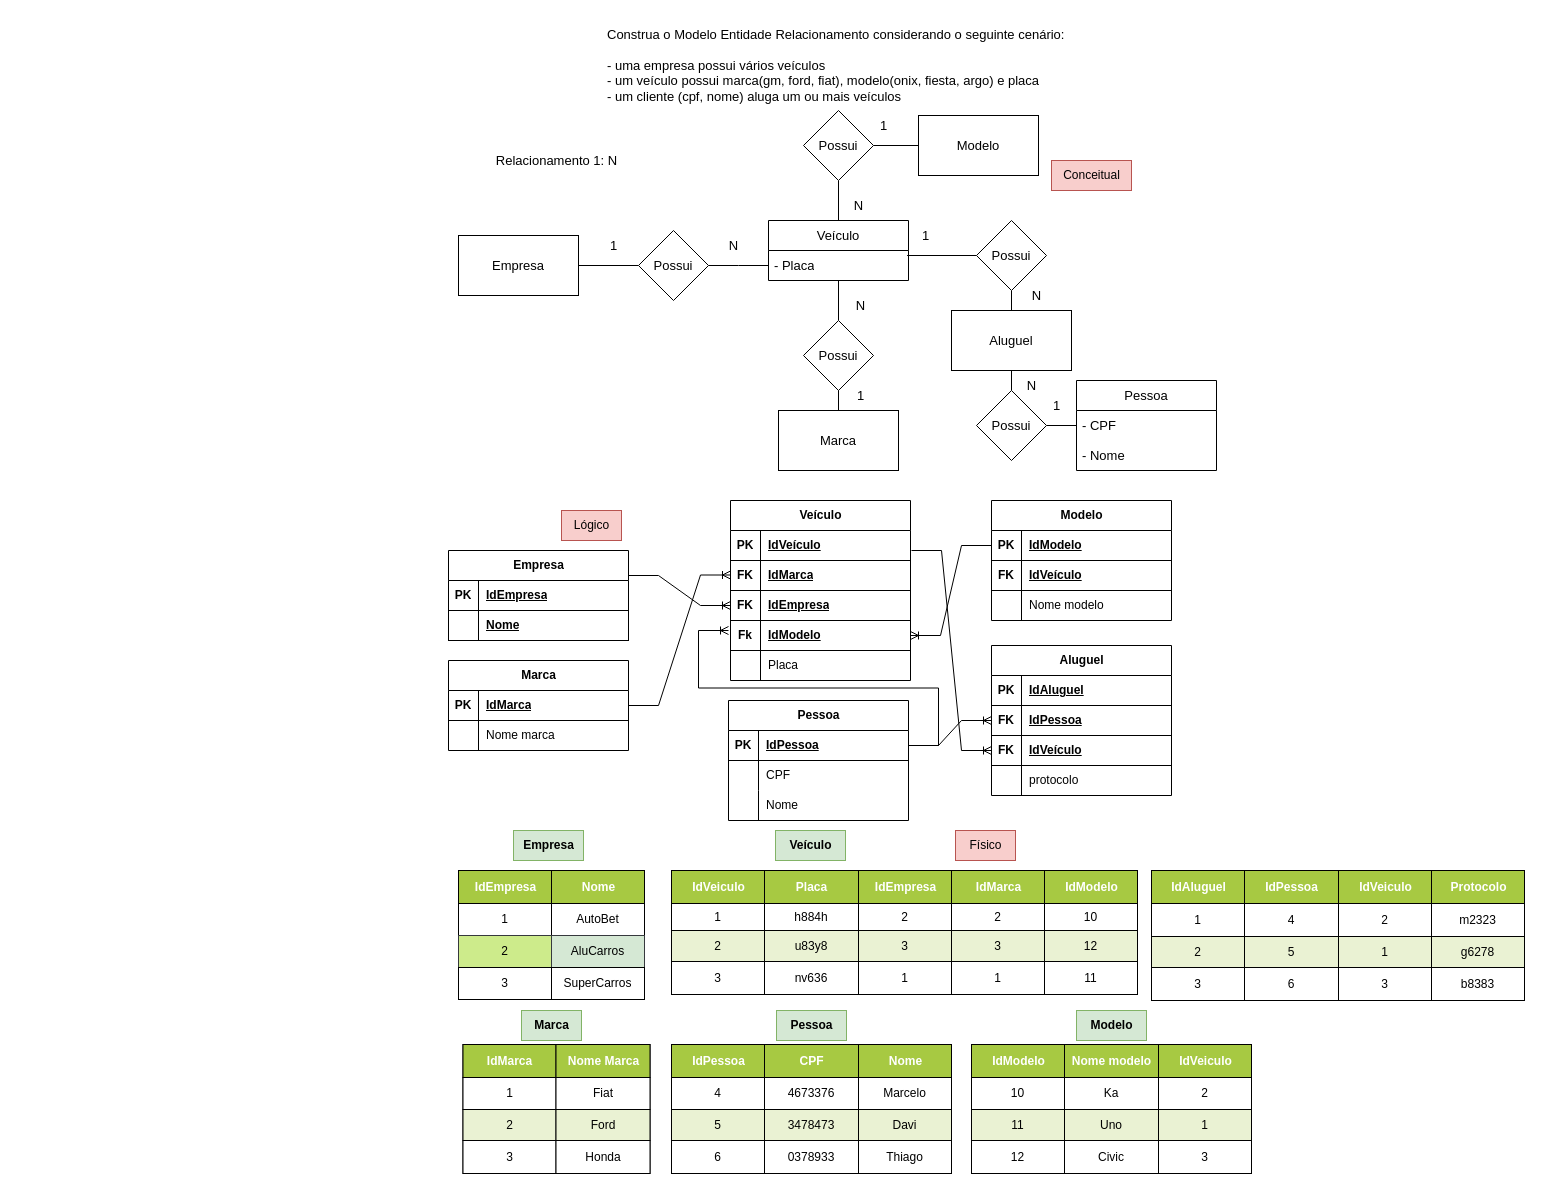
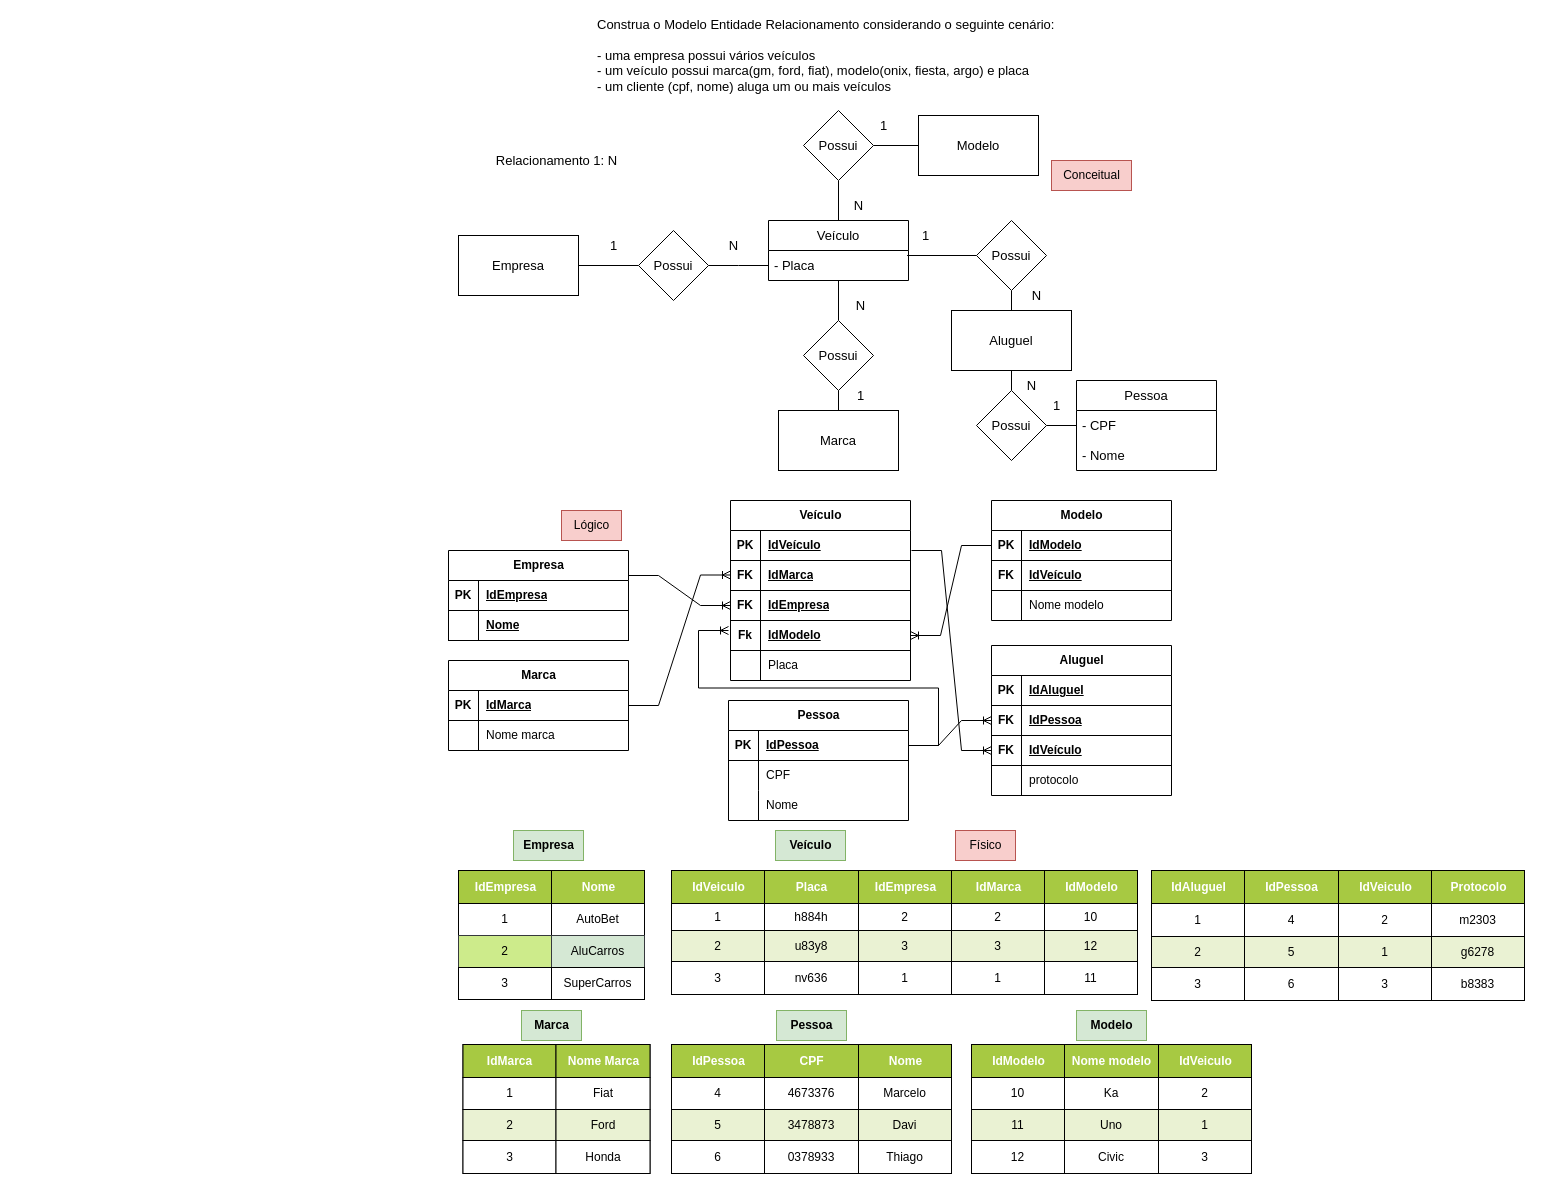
(846, 66) -> (836, 56)
(1478, 921) -> (1478, 921)
(812, 1126) -> (812, 1126)
